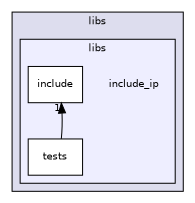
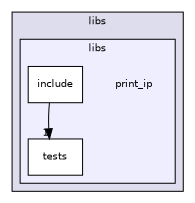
(134, 85) -> (134, 85)
(62, 126) -> (49, 116)
